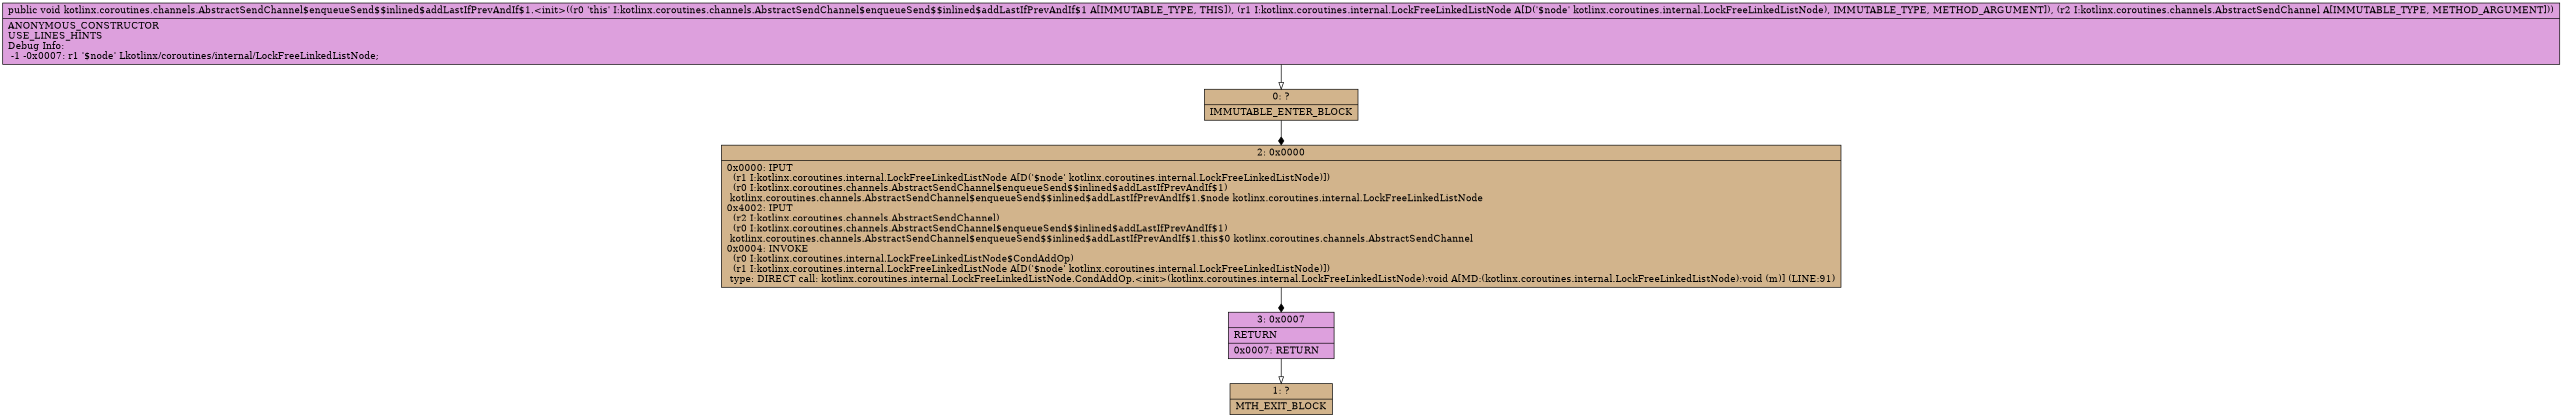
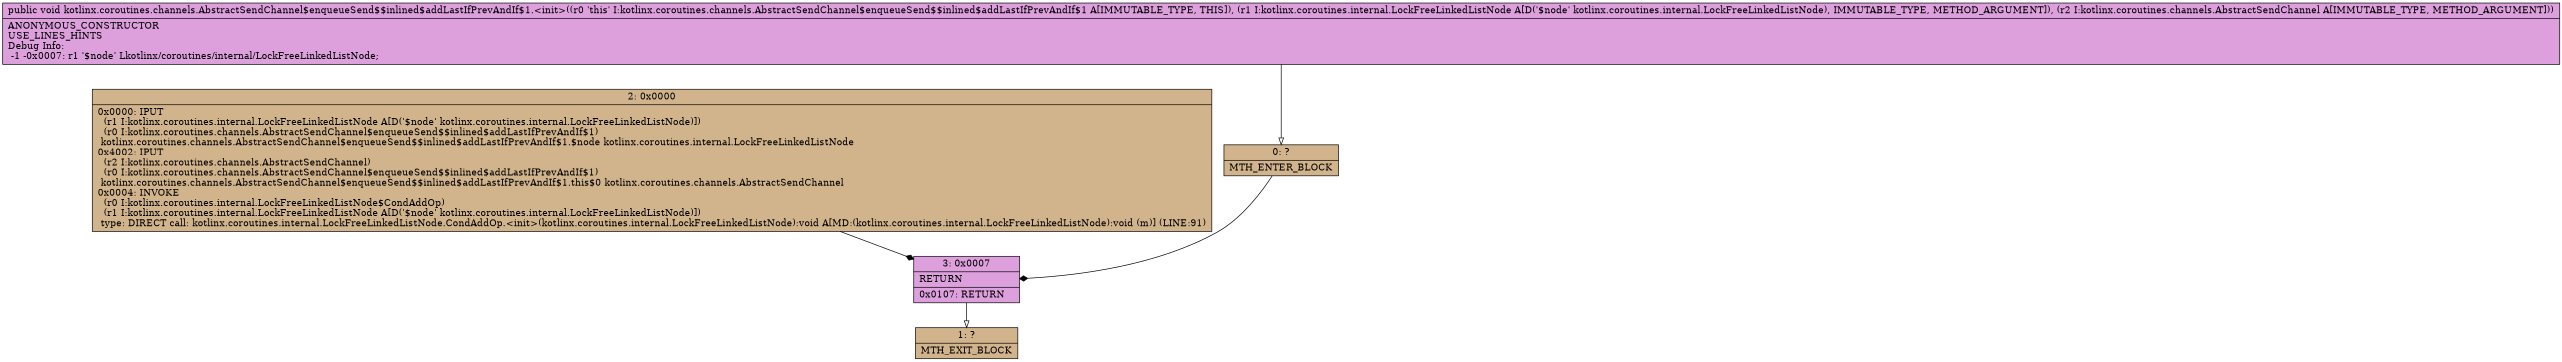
(1281, 112) -> (1281, 168)
(1281, 128) -> (1163, 255)
(1281, 351) -> (967, 295)
